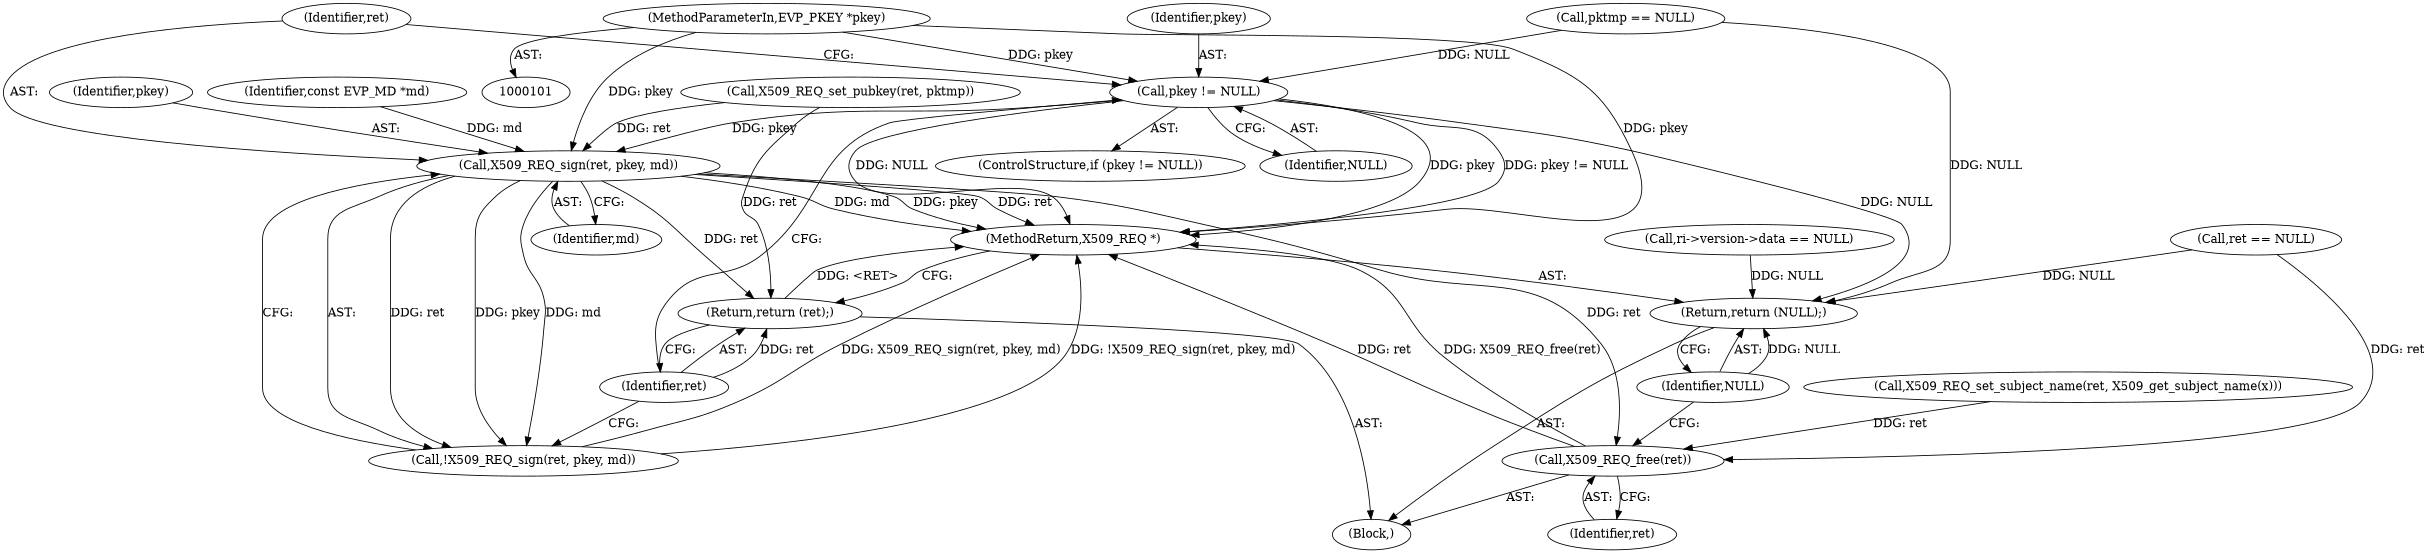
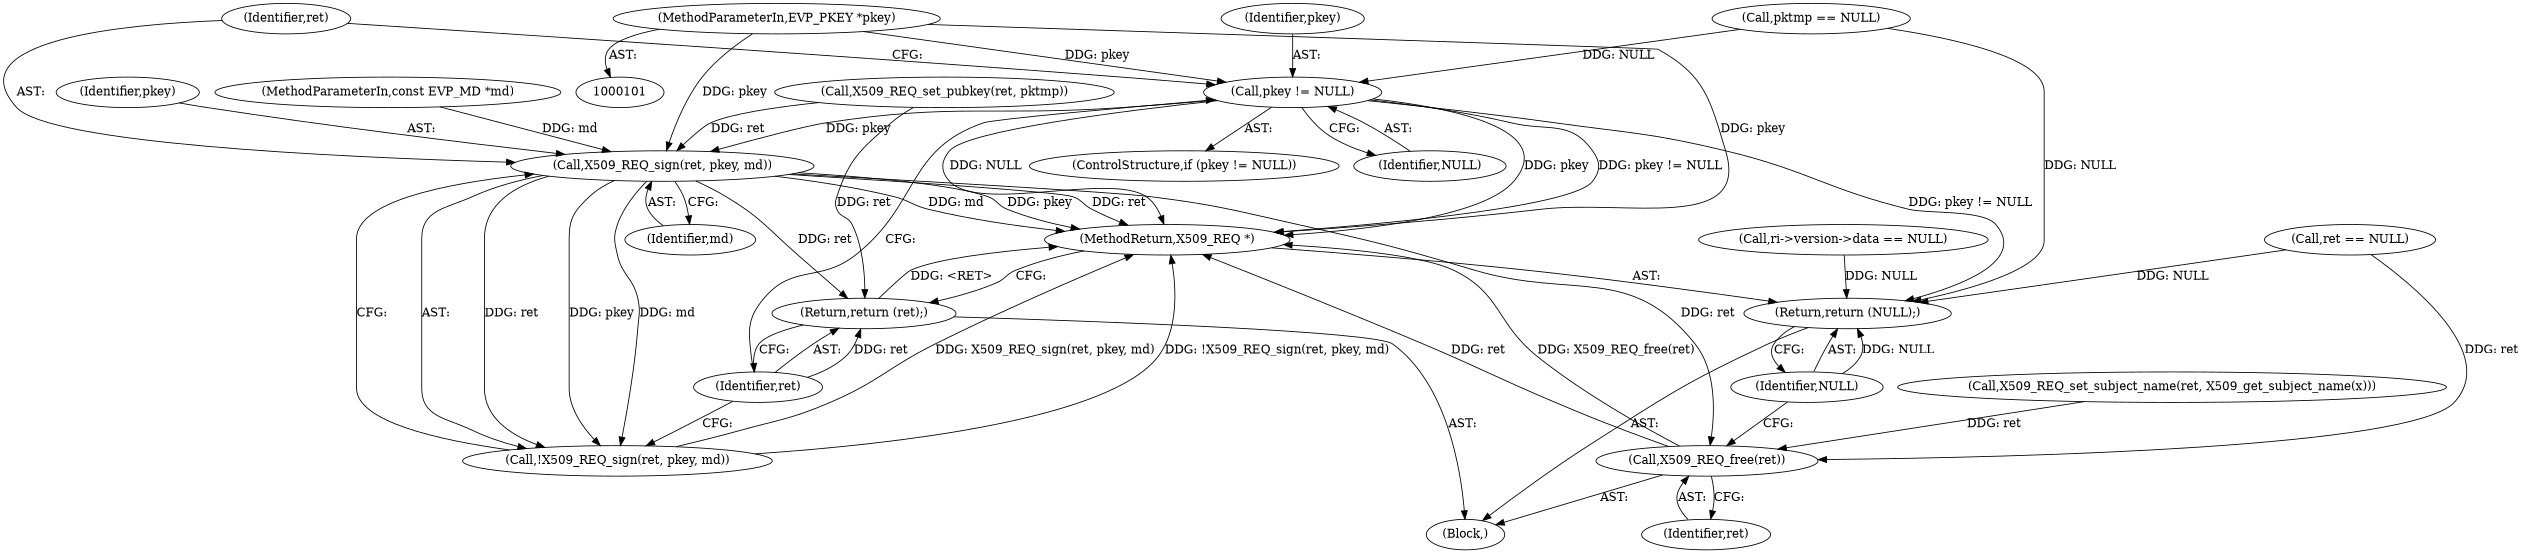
(337, 92) -> (388, 92)
(1896, 203) -> (1970, 203)
